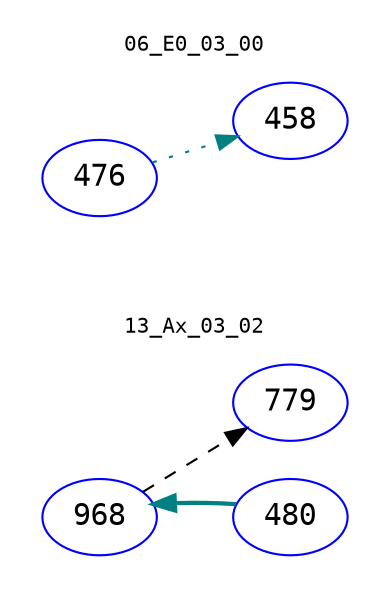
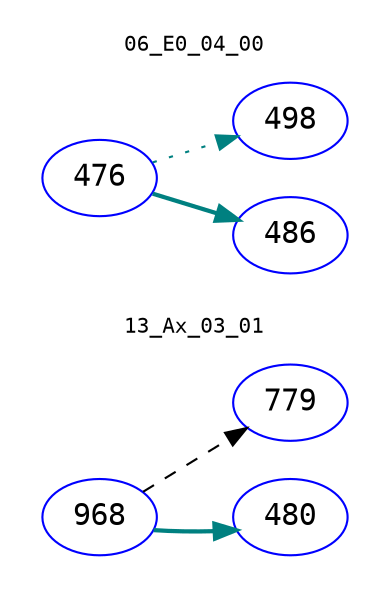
(195, 46) -> (195, 46)
(290, 121) -> (290, 121)
none -> (290, 235)
(195, 327) -> (195, 327)
(205, 503) -> (184, 531)
